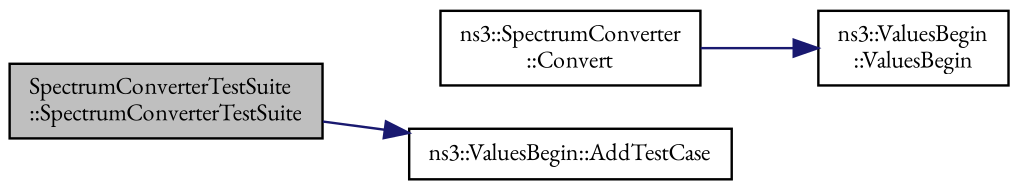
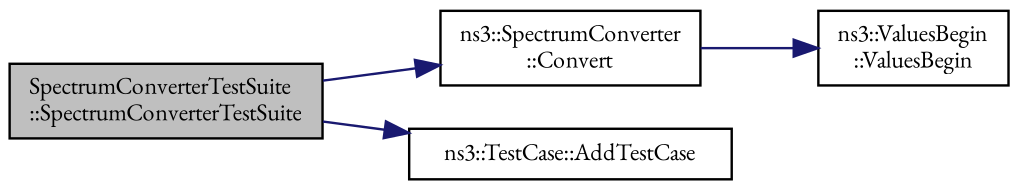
none -> (369, 74)
(570, 154) -> (570, 154)
